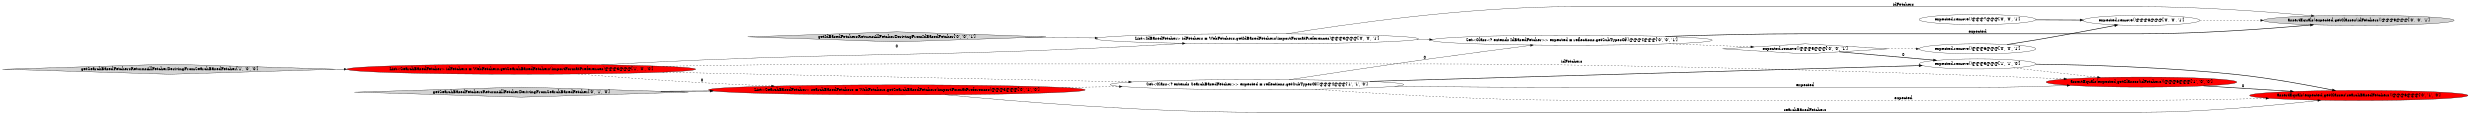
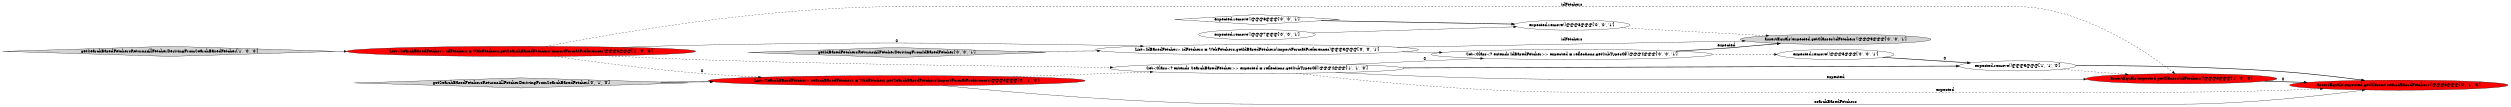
(2058, 20) -> (1413, 30)
(1805, 49) -> (1836, 54)
(1902, 49) -> none
(1977, 49) -> (1257, 20)
